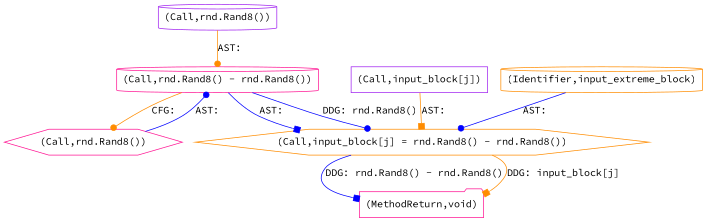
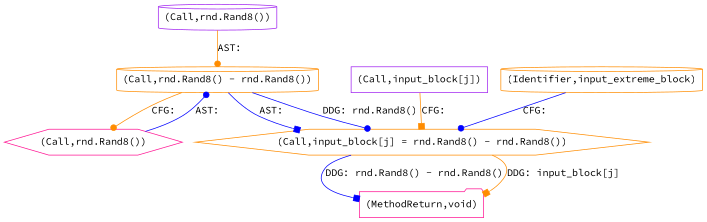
(218, 80) -> (218, 80)
(437, 111) -> (437, 111)
(538, 111) -> (538, 111)
